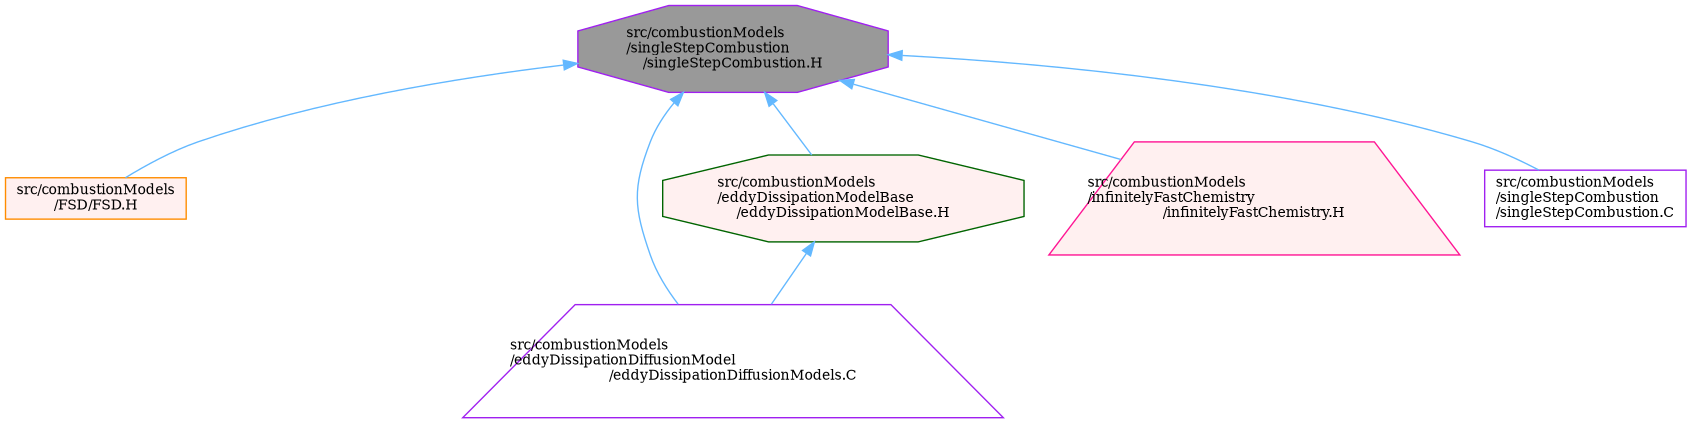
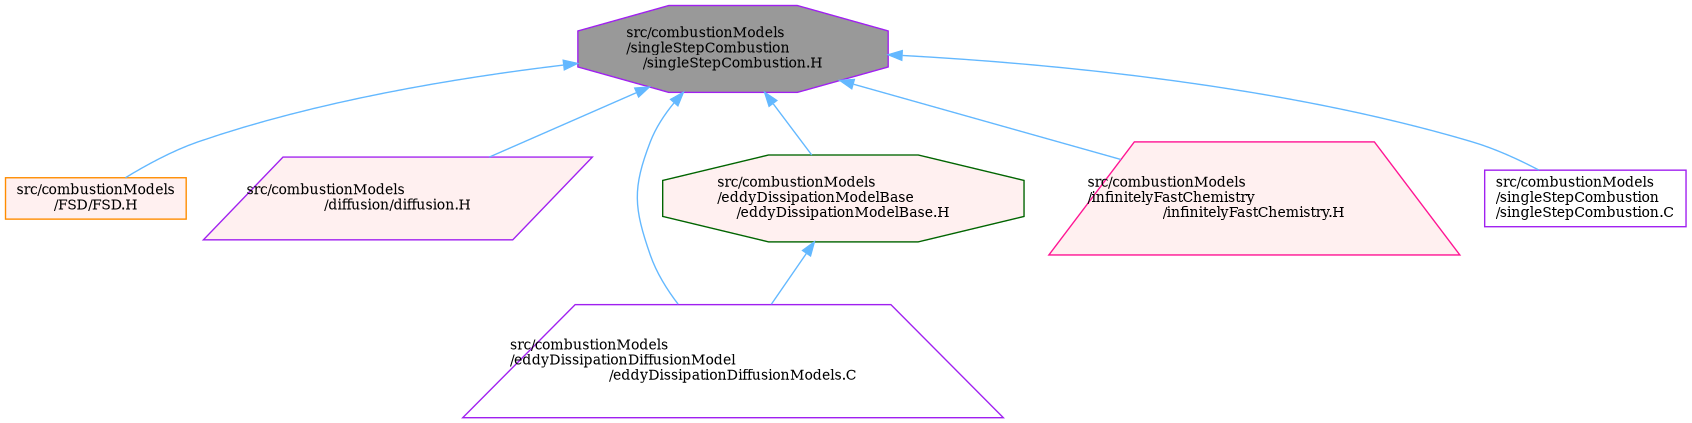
none -> (398, 198)
